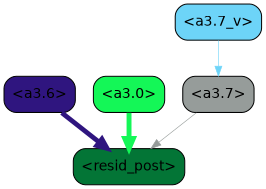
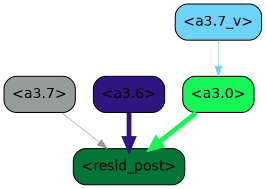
(218, 53) -> (218, 53)
